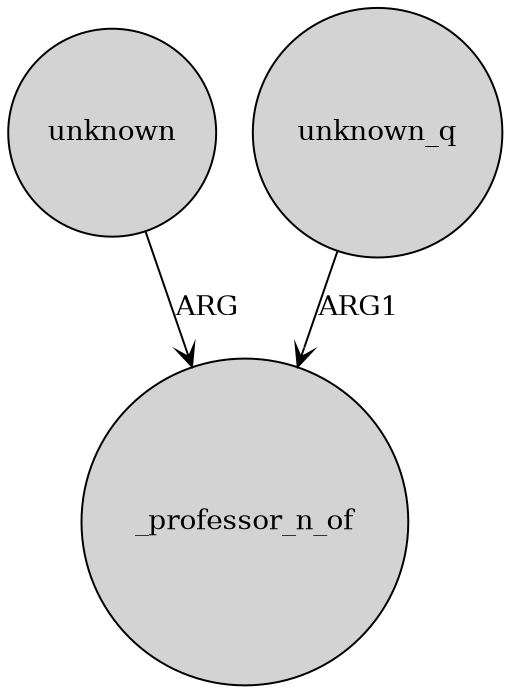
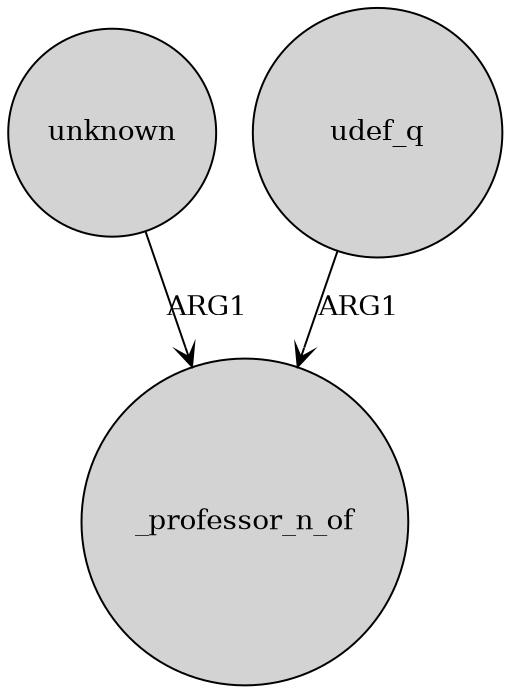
(378, 133) -> (378, 133)
(207, 308) -> (207, 308)
